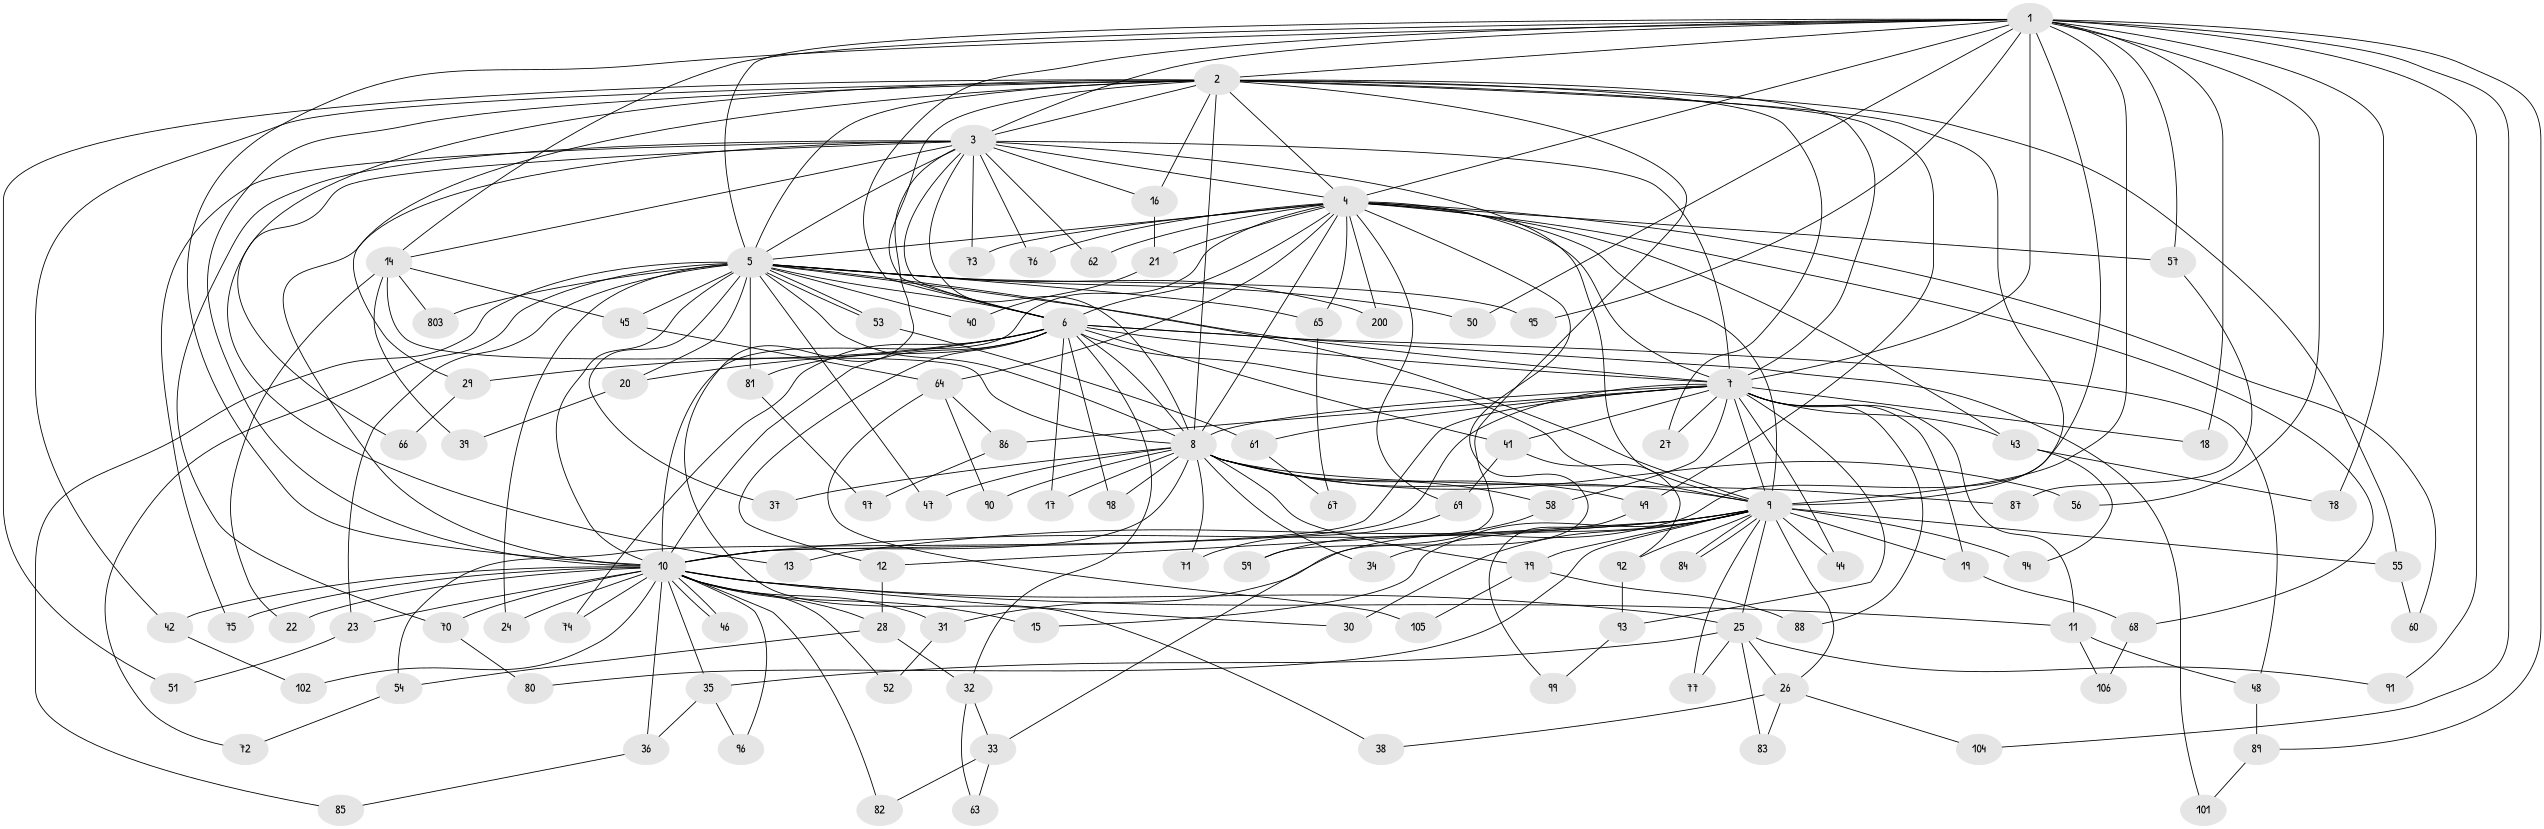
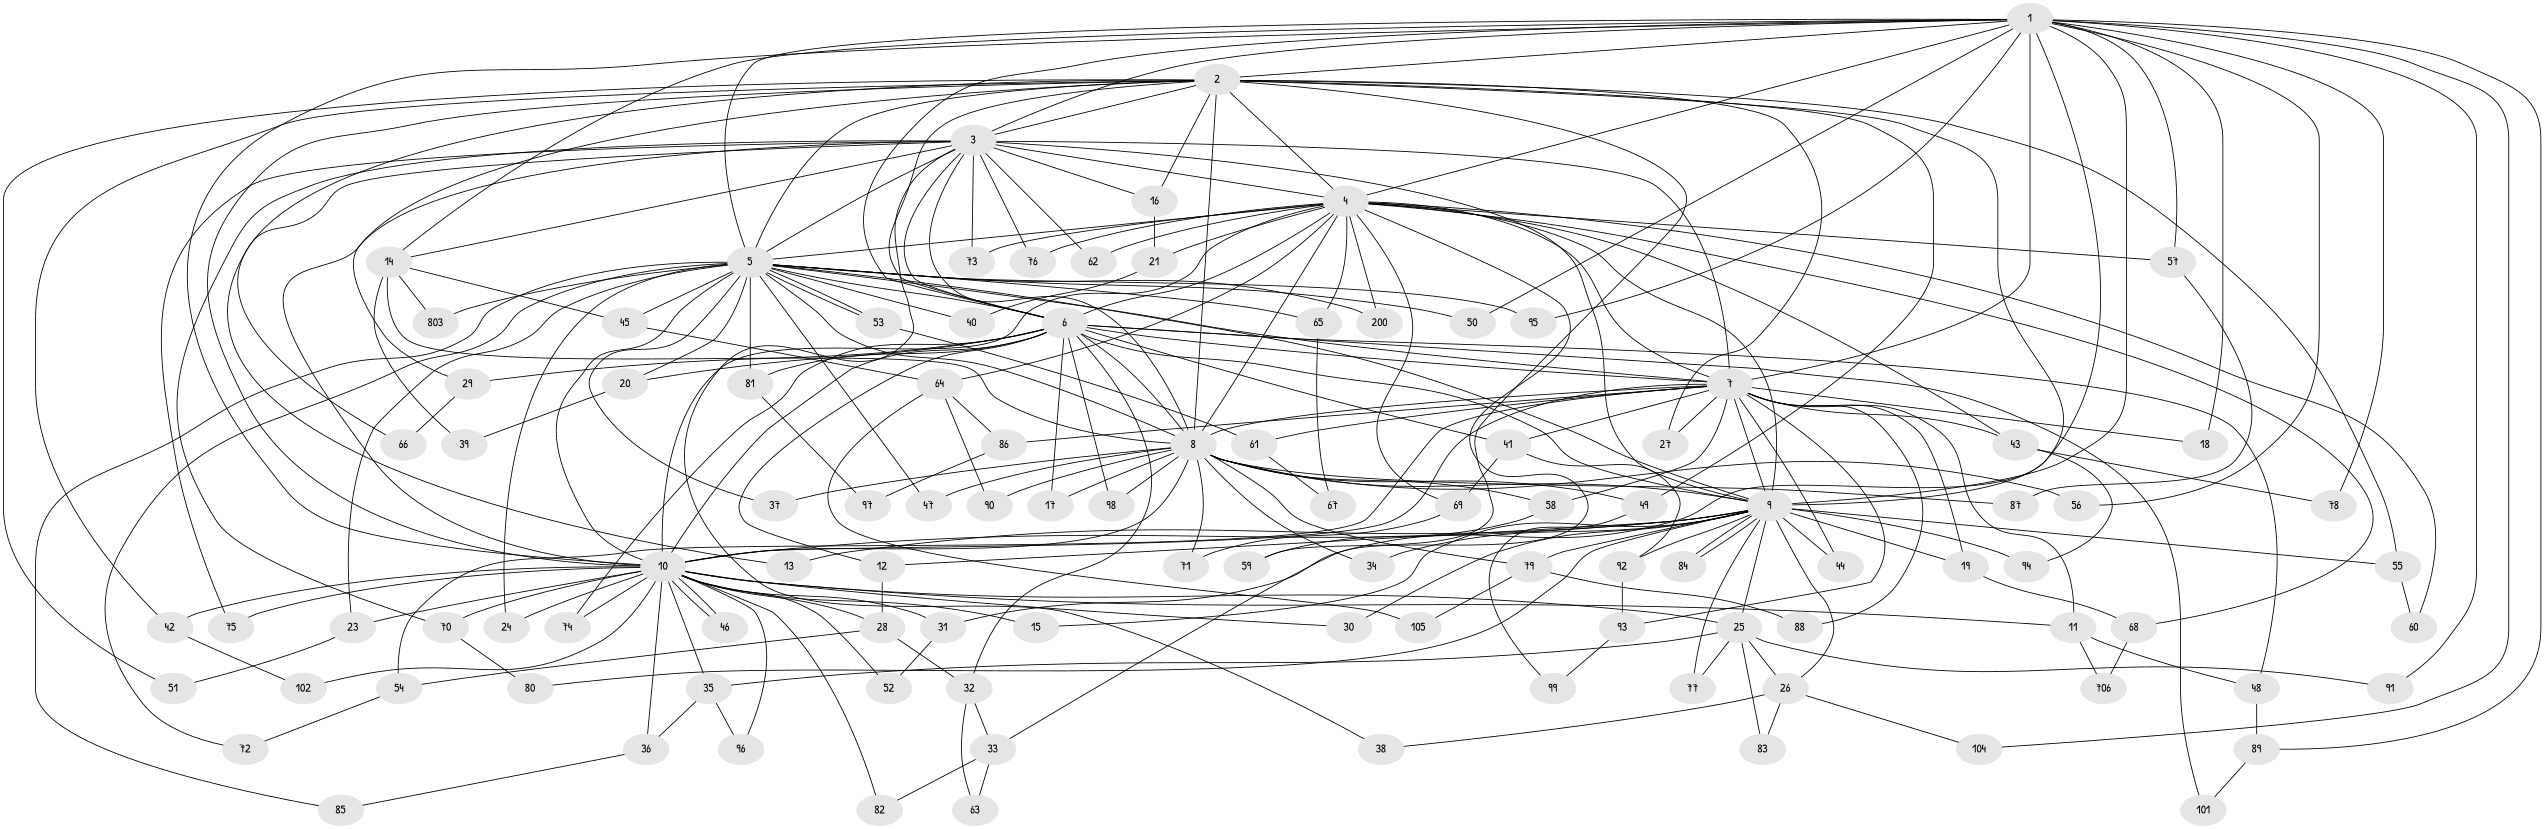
(1854, 132) -> none
(292, 628) -> none
(2104, 689) -> (2104, 689)
